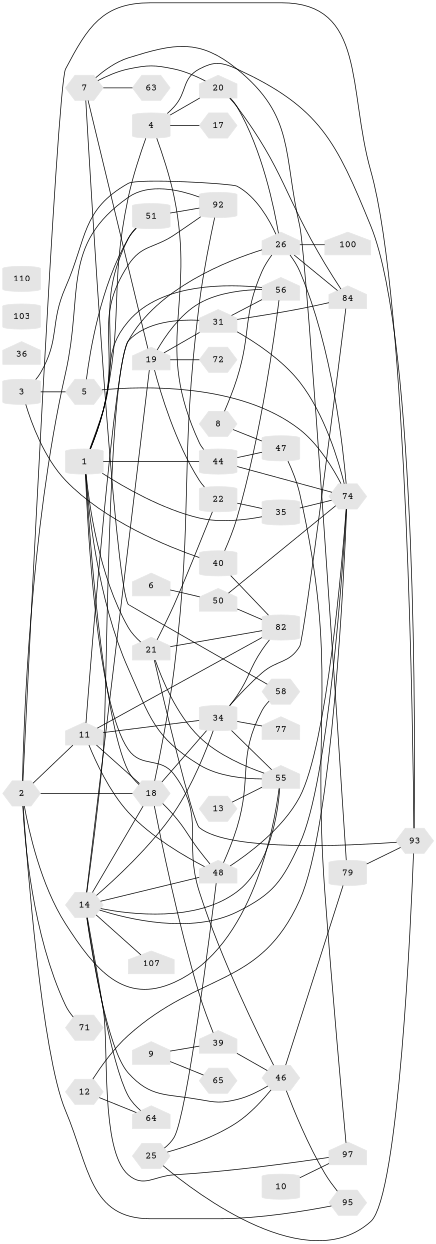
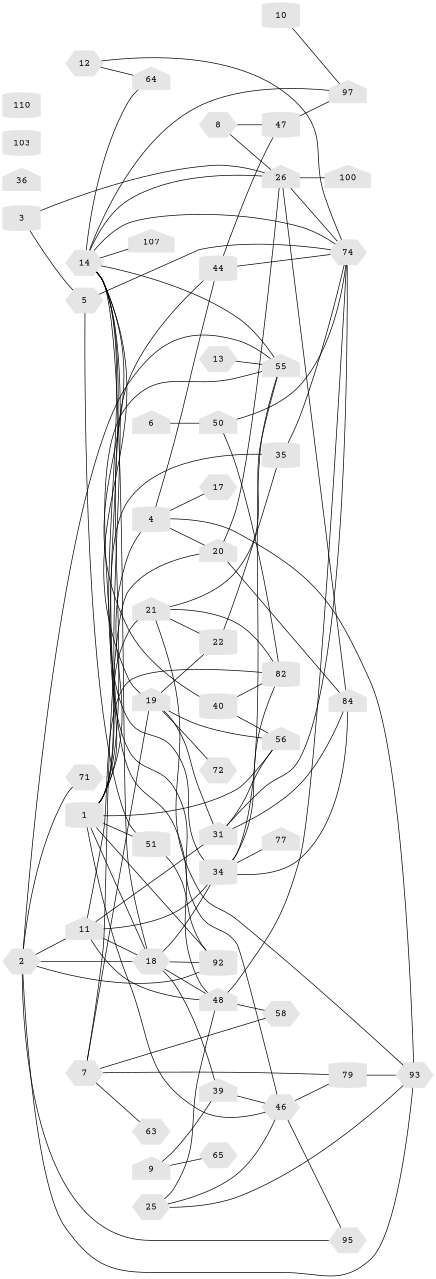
(97, 507) -> (106, 499)
